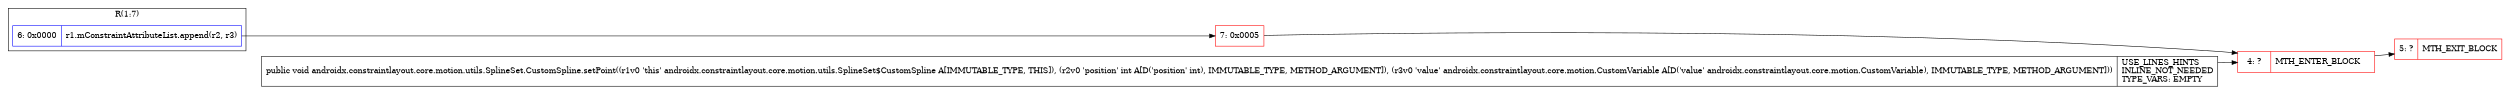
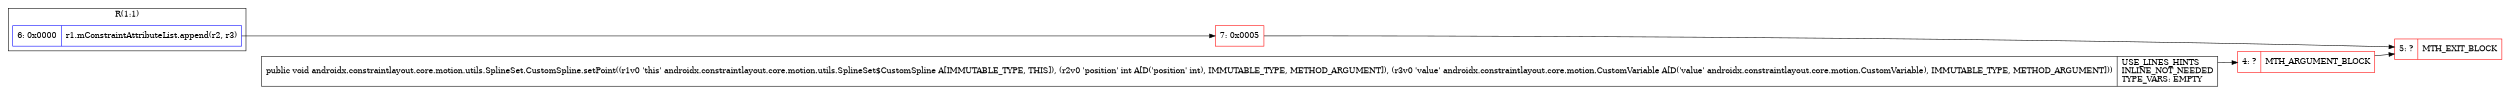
(127, 15) -> (127, 15)
(1748, 34) -> (1827, 38)
(2318, 62) -> (2318, 62)
